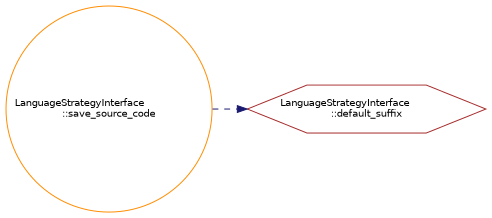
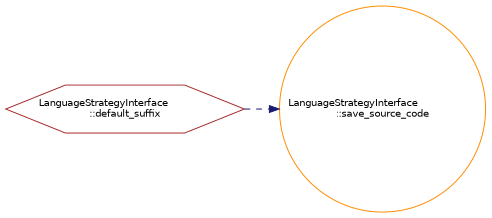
(225, 109) -> (257, 109)
